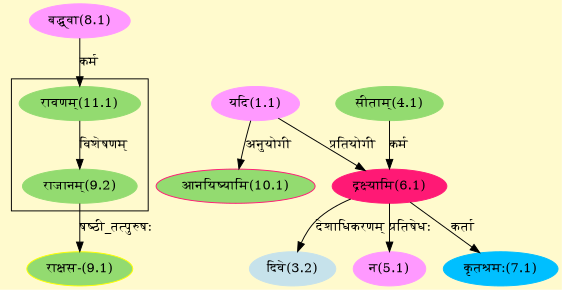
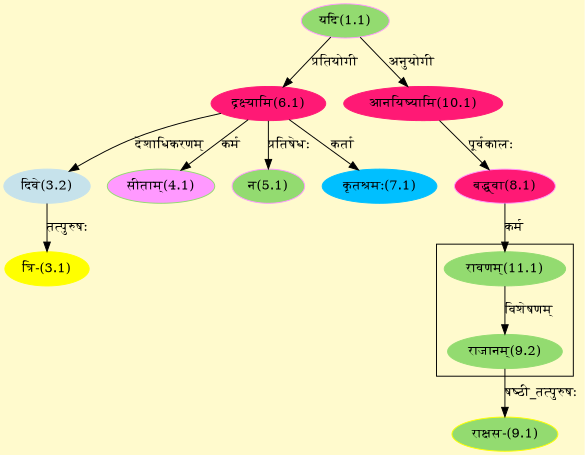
(80, 21) -> (505, 186)
(256, 104) -> (345, 21)
(390, 104) -> (161, 186)
(390, 140) -> (218, 142)
none -> (461, 142)
(236, 186) -> (423, 104)
none -> (47, 269)
(390, 269) -> (268, 186)
